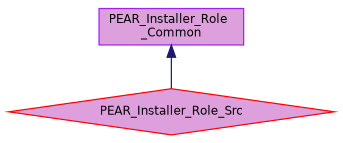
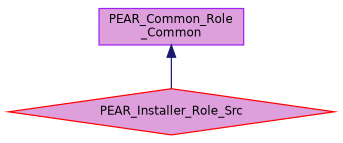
(171, 27) -> (171, 27)
